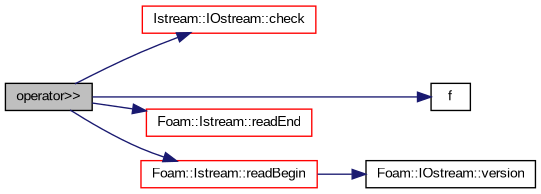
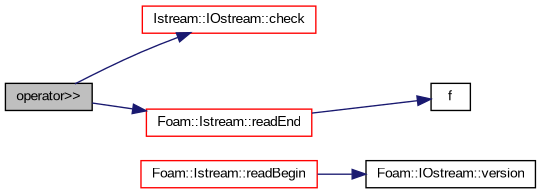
(255, 97) -> (365, 107)
(116, 136) -> none
